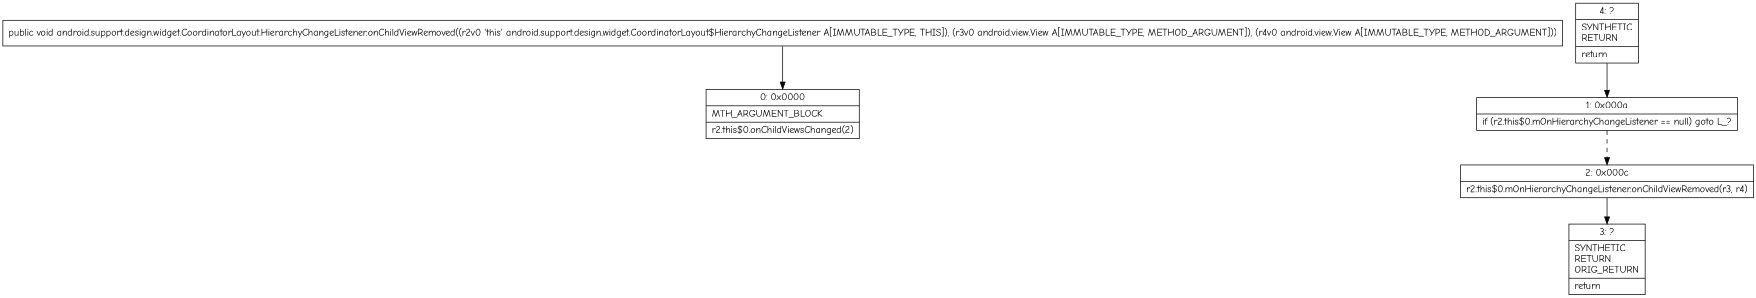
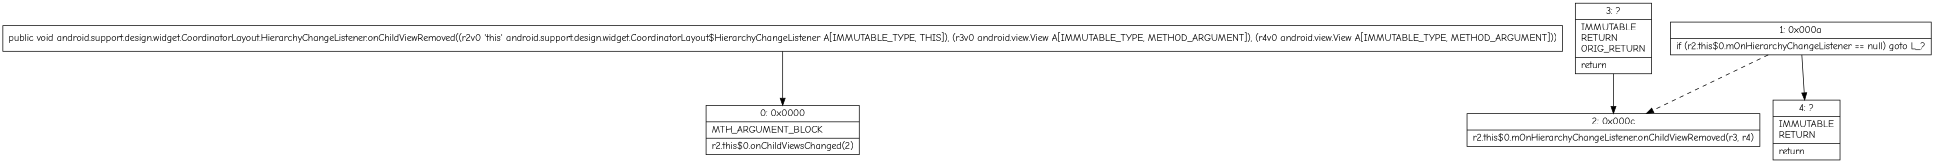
(1607, 27) -> (1807, 124)
(1607, 77) -> (1803, 74)
(1607, 207) -> (1613, 90)
(1600, 248) -> (1609, 27)
